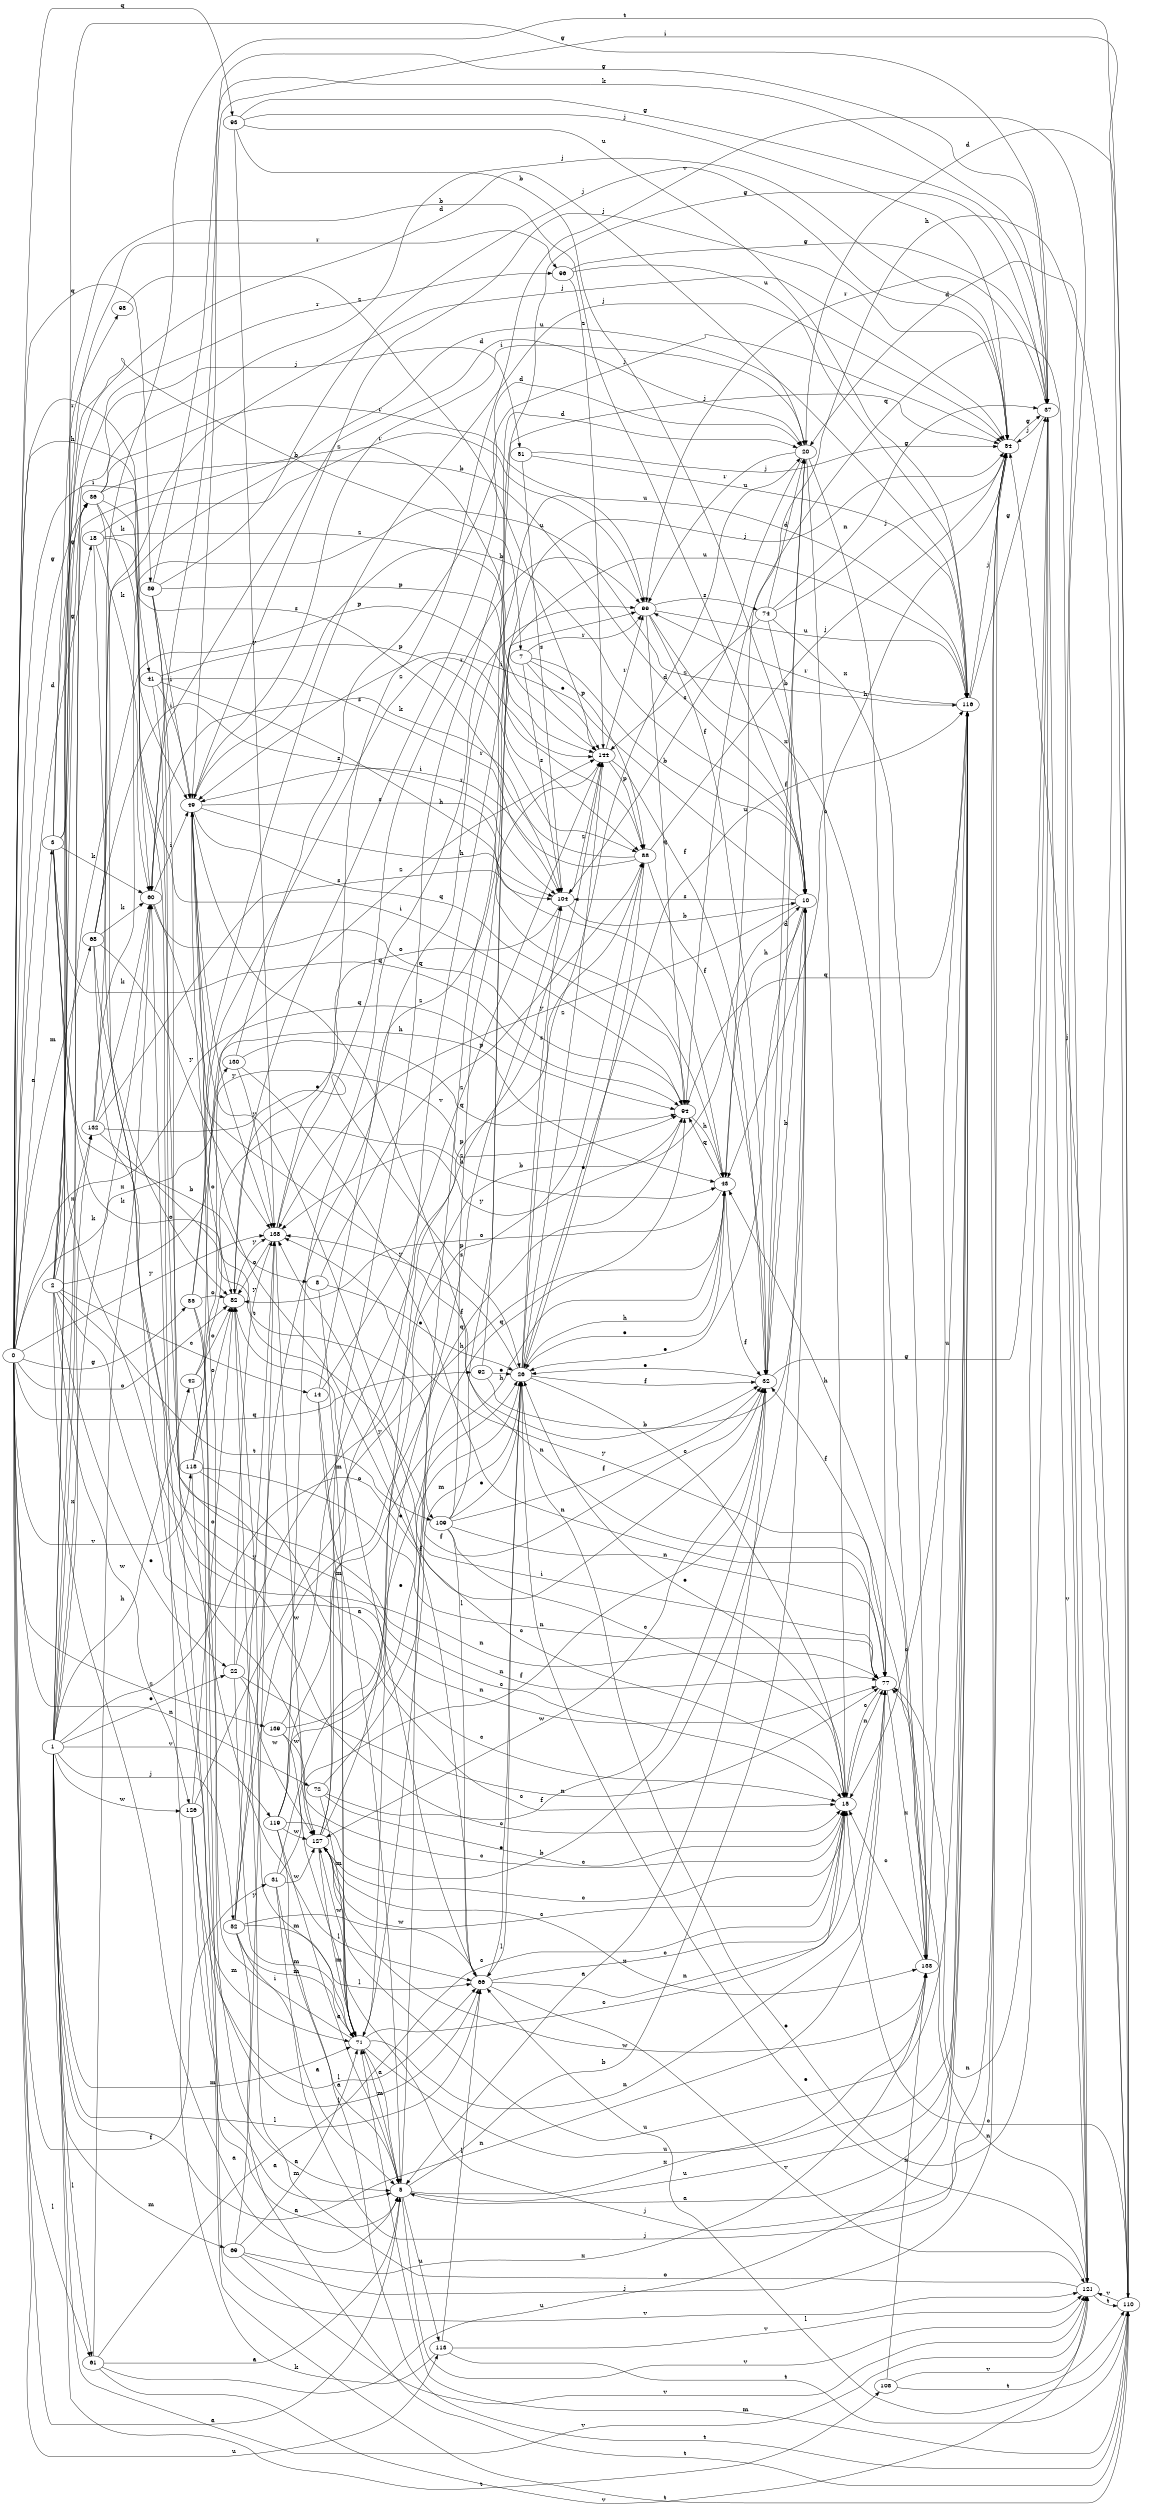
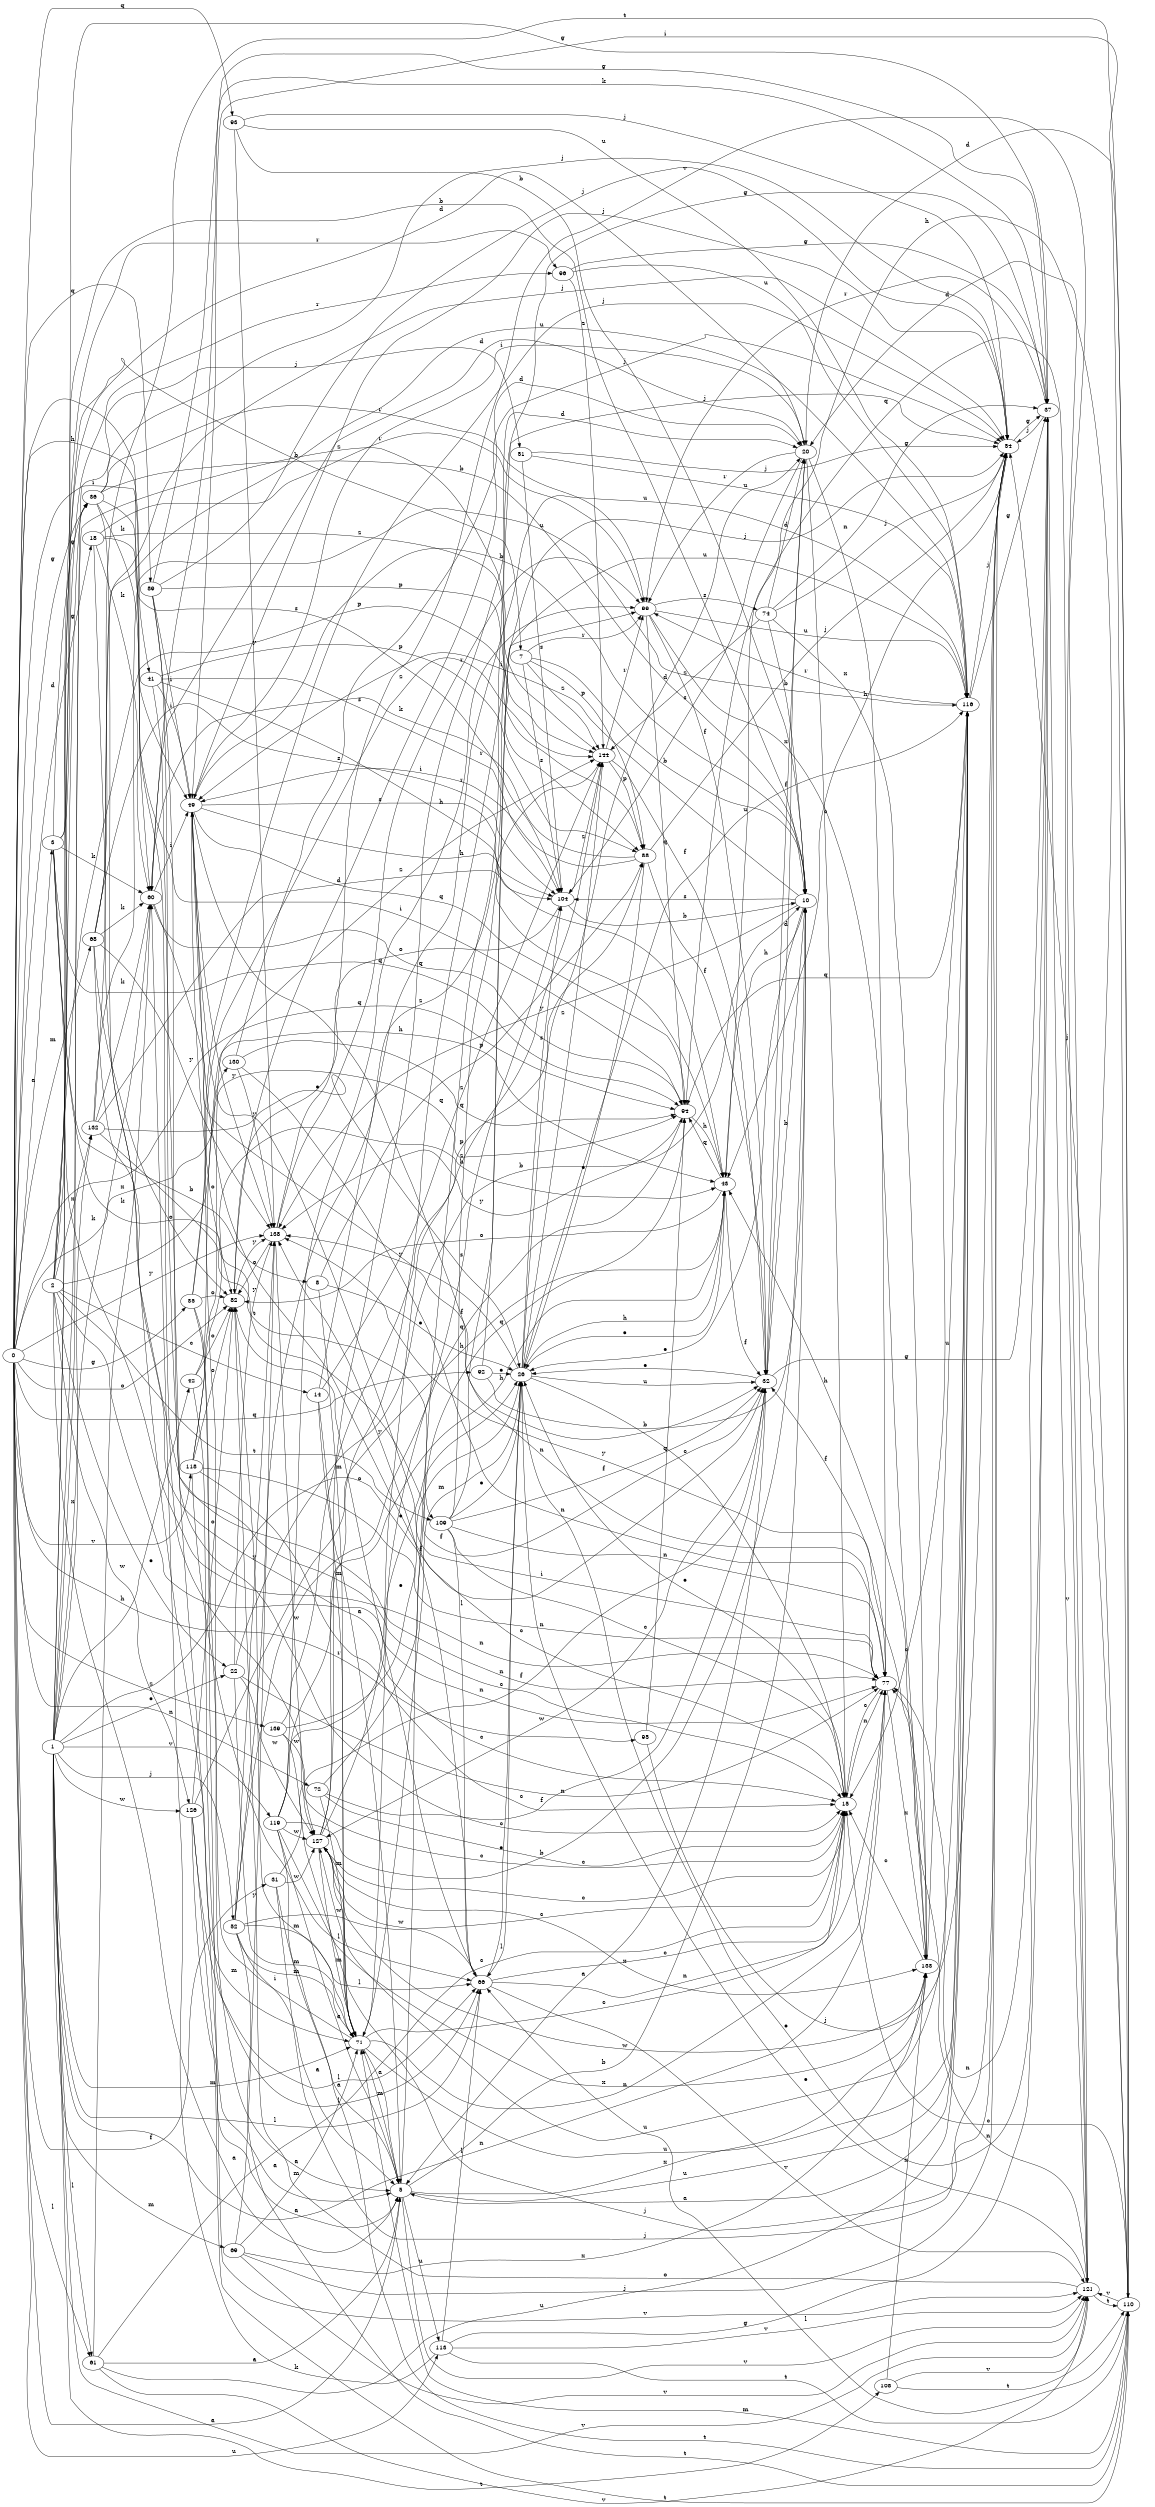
(717, 130) -> (1039, 1668)
(122, 309) -> none
(563, 688) -> (563, 688)
(339, 881) -> (339, 881)
(441, 1101) -> (441, 1101)
(413, 1347) -> none
(645, 1382) -> (645, 1382)
none -> (645, 1737)
none -> (568, 2083)
